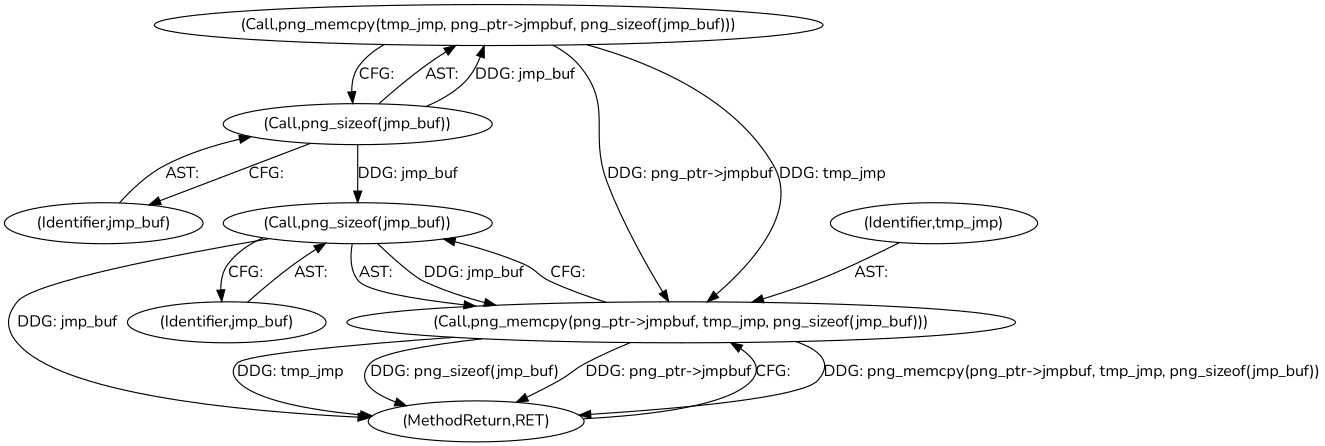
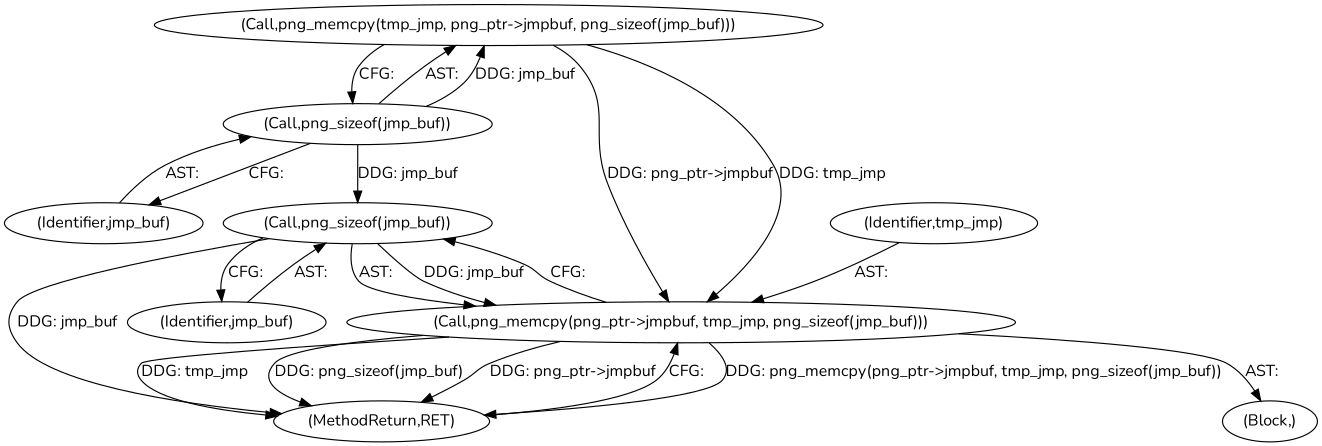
none -> (1270, 421)
